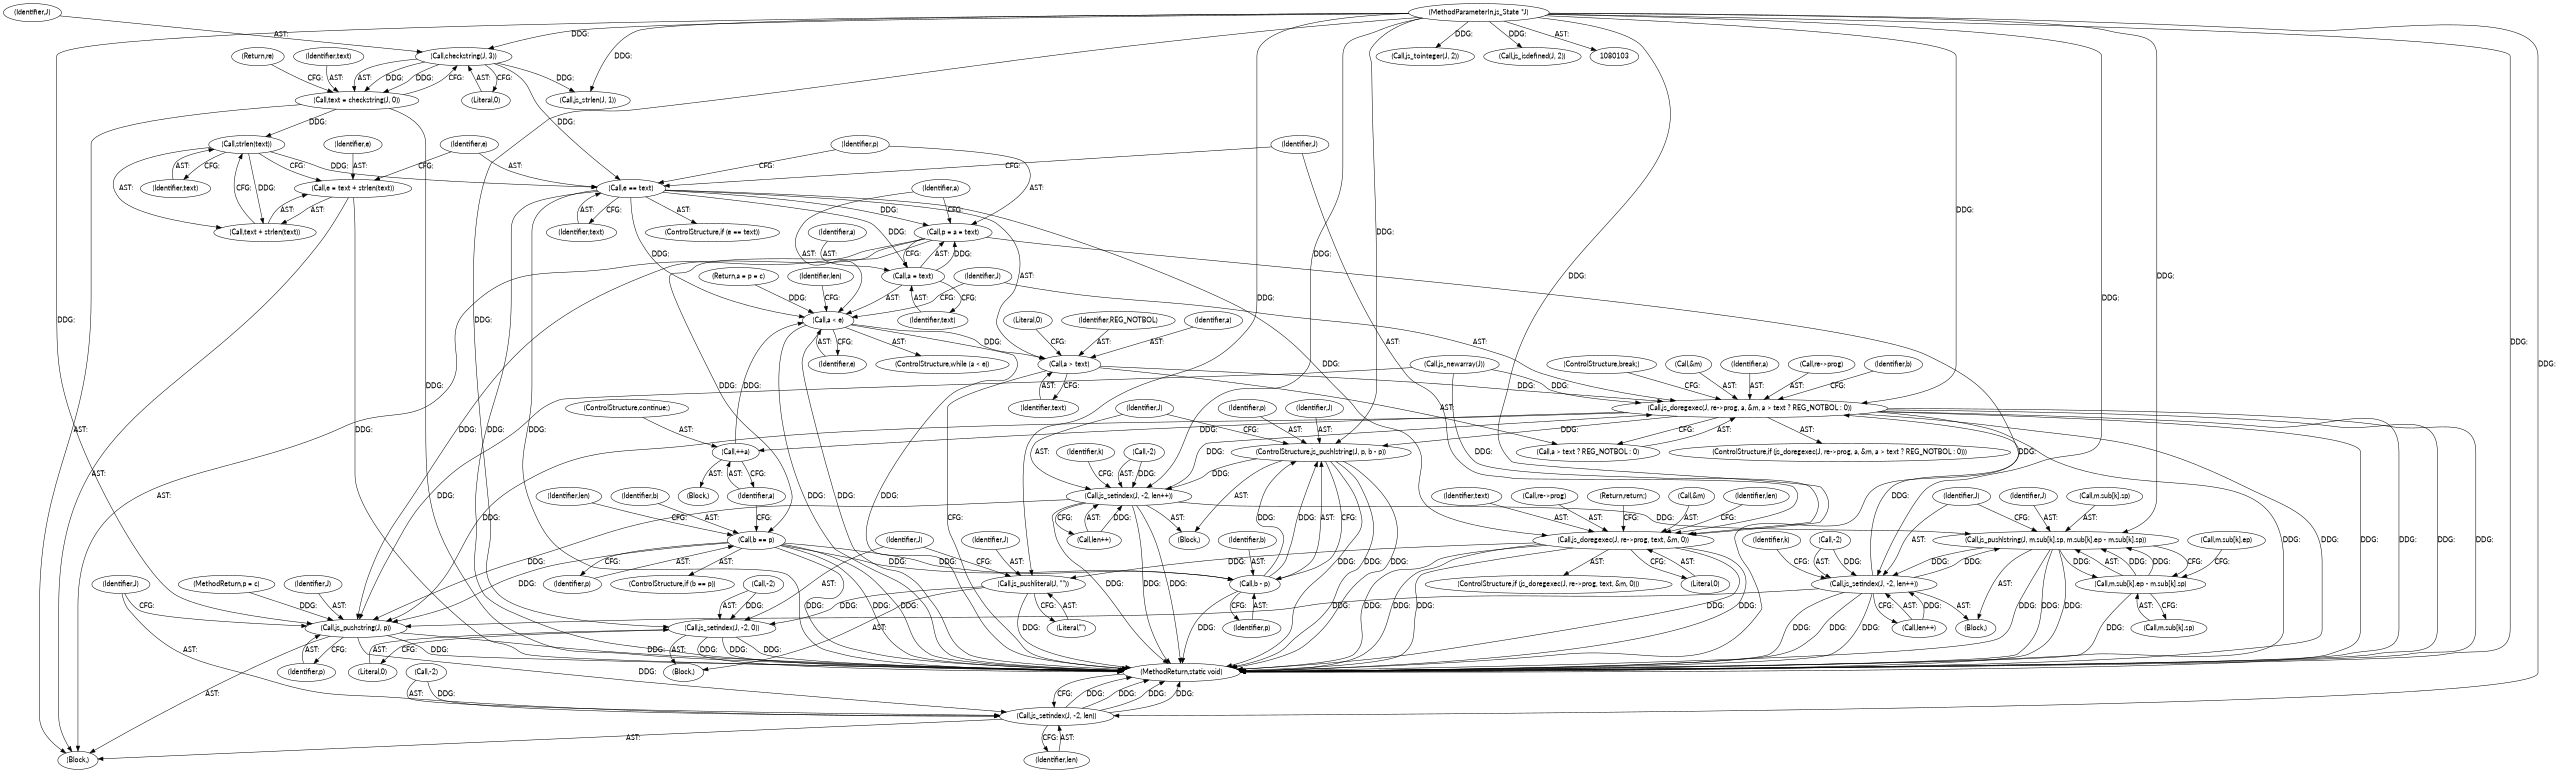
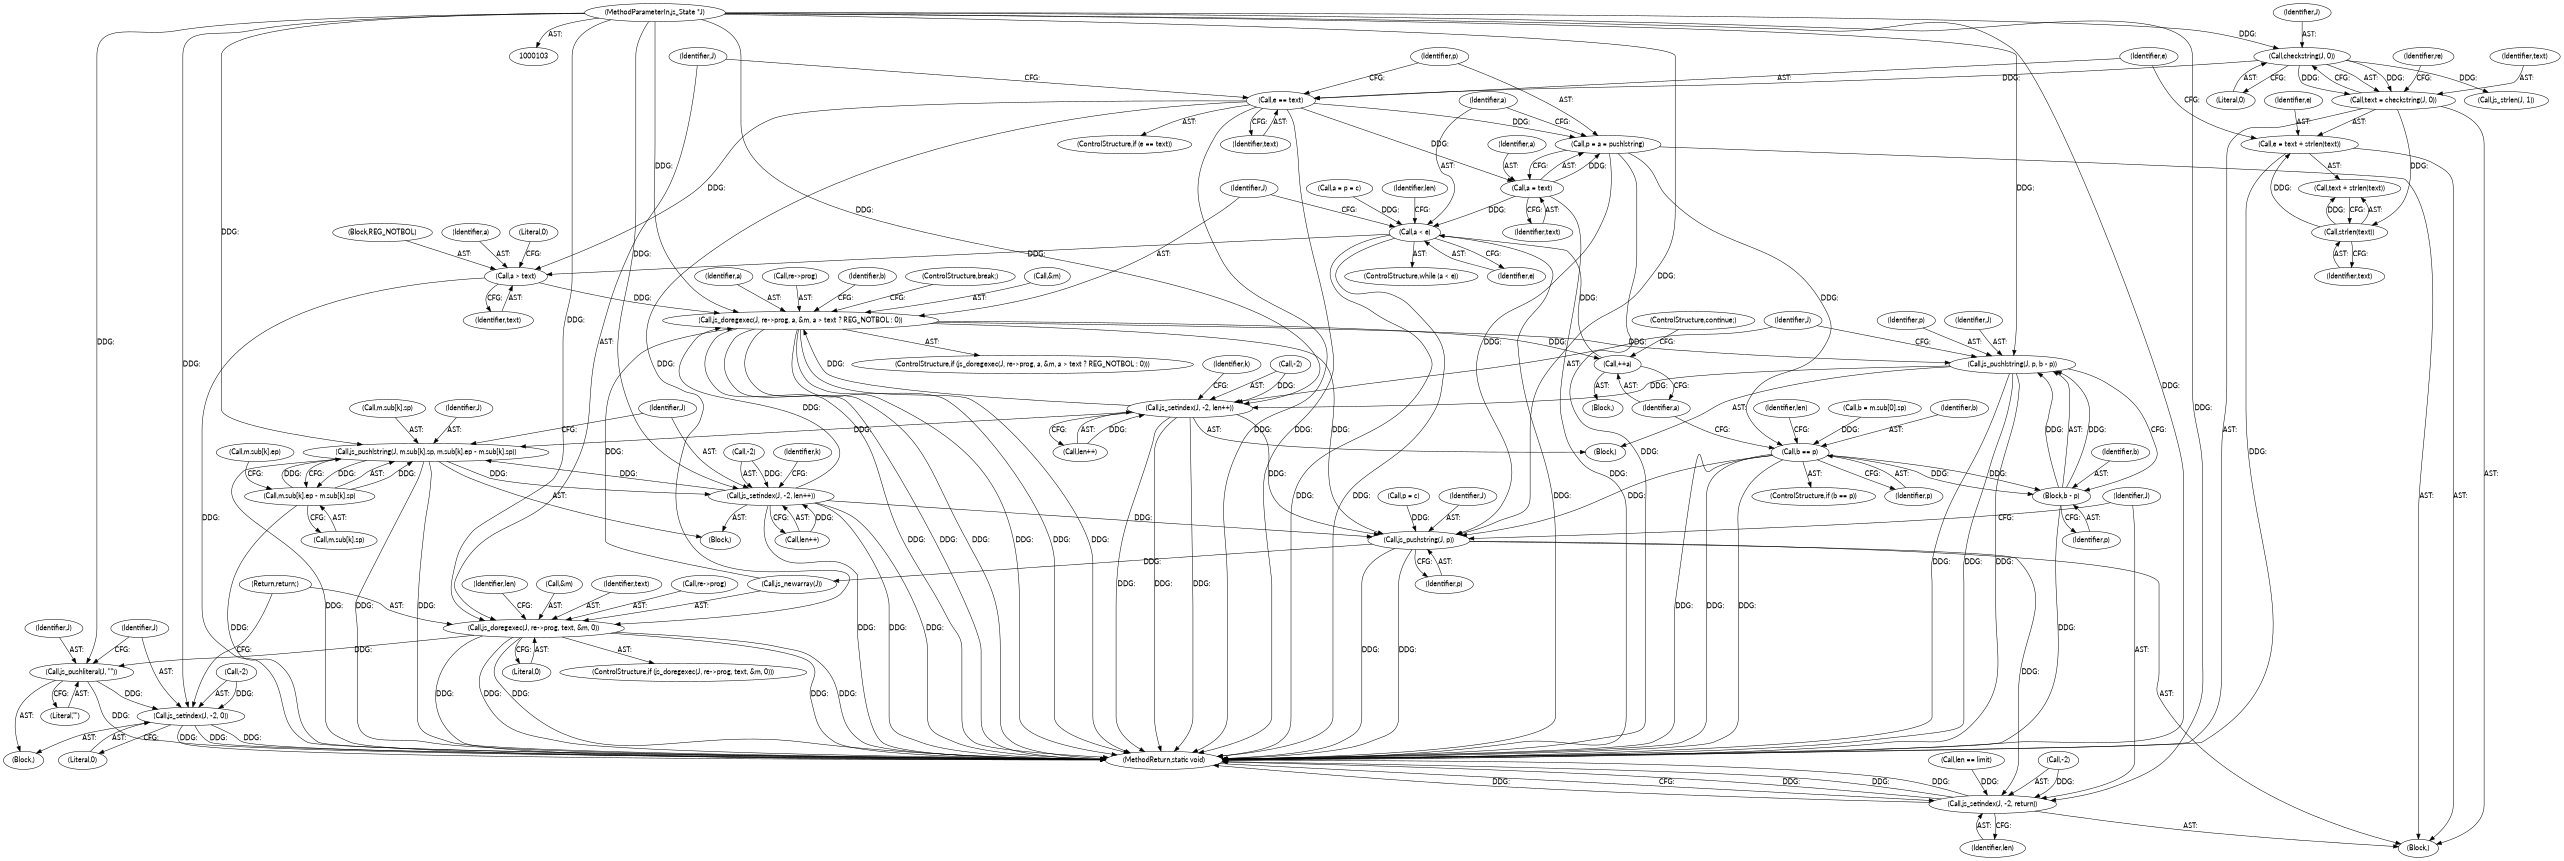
(986, 17) -> none
(258, 57) -> (2423, 57)
(464, 57) -> (2302, 57)
(1425, 57) -> none
(1532, 57) -> none
(1614, 57) -> (534, 57)
(299, 167) -> (2284, 189)
(430, 180) -> none
(282, 206) -> (2349, 122)
(953, 233) -> (1608, 145)
(739, 277) -> (1340, 189)
(1028, 277) -> (718, 189)
(691, 284) -> none
(894, 299) -> (1498, 211)
(1118, 321) -> (383, 233)
(436, 386) -> (2231, 430)
(836, 389) -> (1106, 562)
none -> (1875, 408)
(687, 430) -> (1668, 343)
(1321, 452) -> (2012, 365)
(1485, 452) -> (703, 606)
(1588, 452) -> none
(956, 518) -> (212, 518)
(1632, 518) -> (398, 606)
(227, 584) -> (1404, 496)
(1255, 584) -> (2061, 496)
none -> (1626, 644)
none -> (239, 645)
(1057, 716) -> (1993, 804)
none -> (1966, 760)
